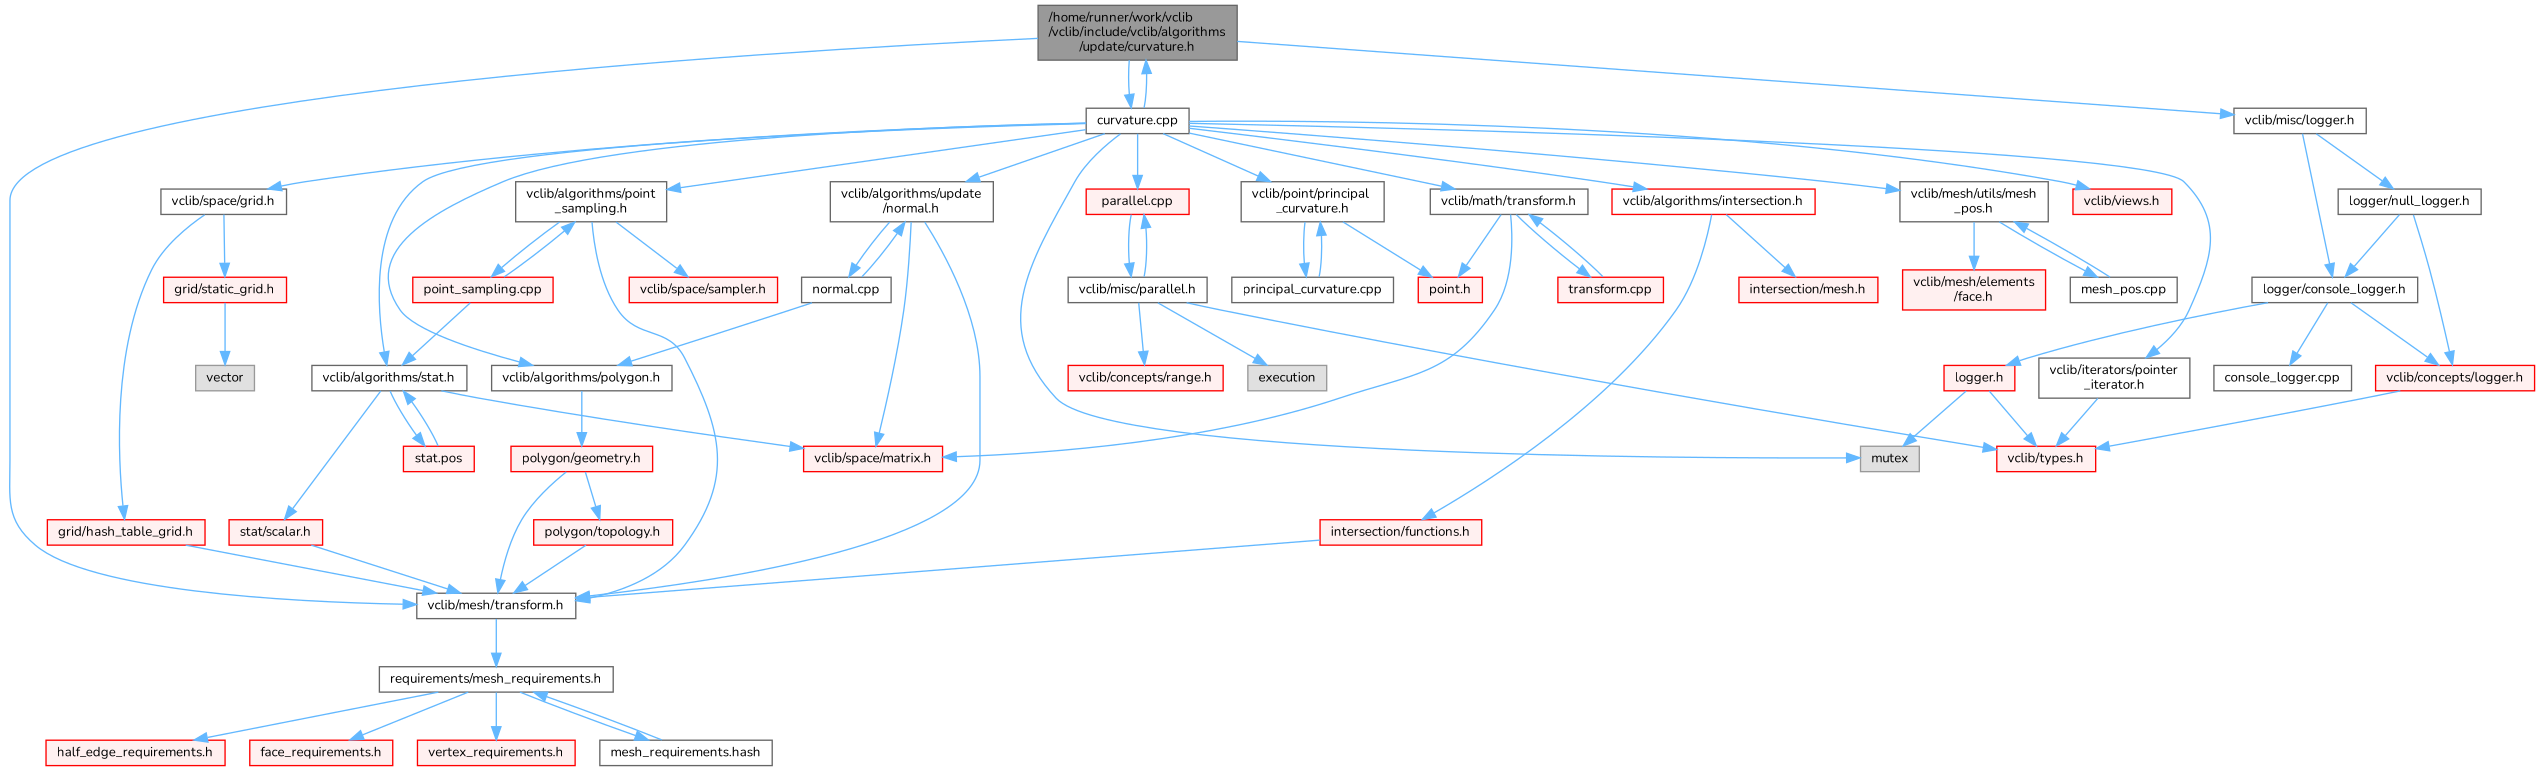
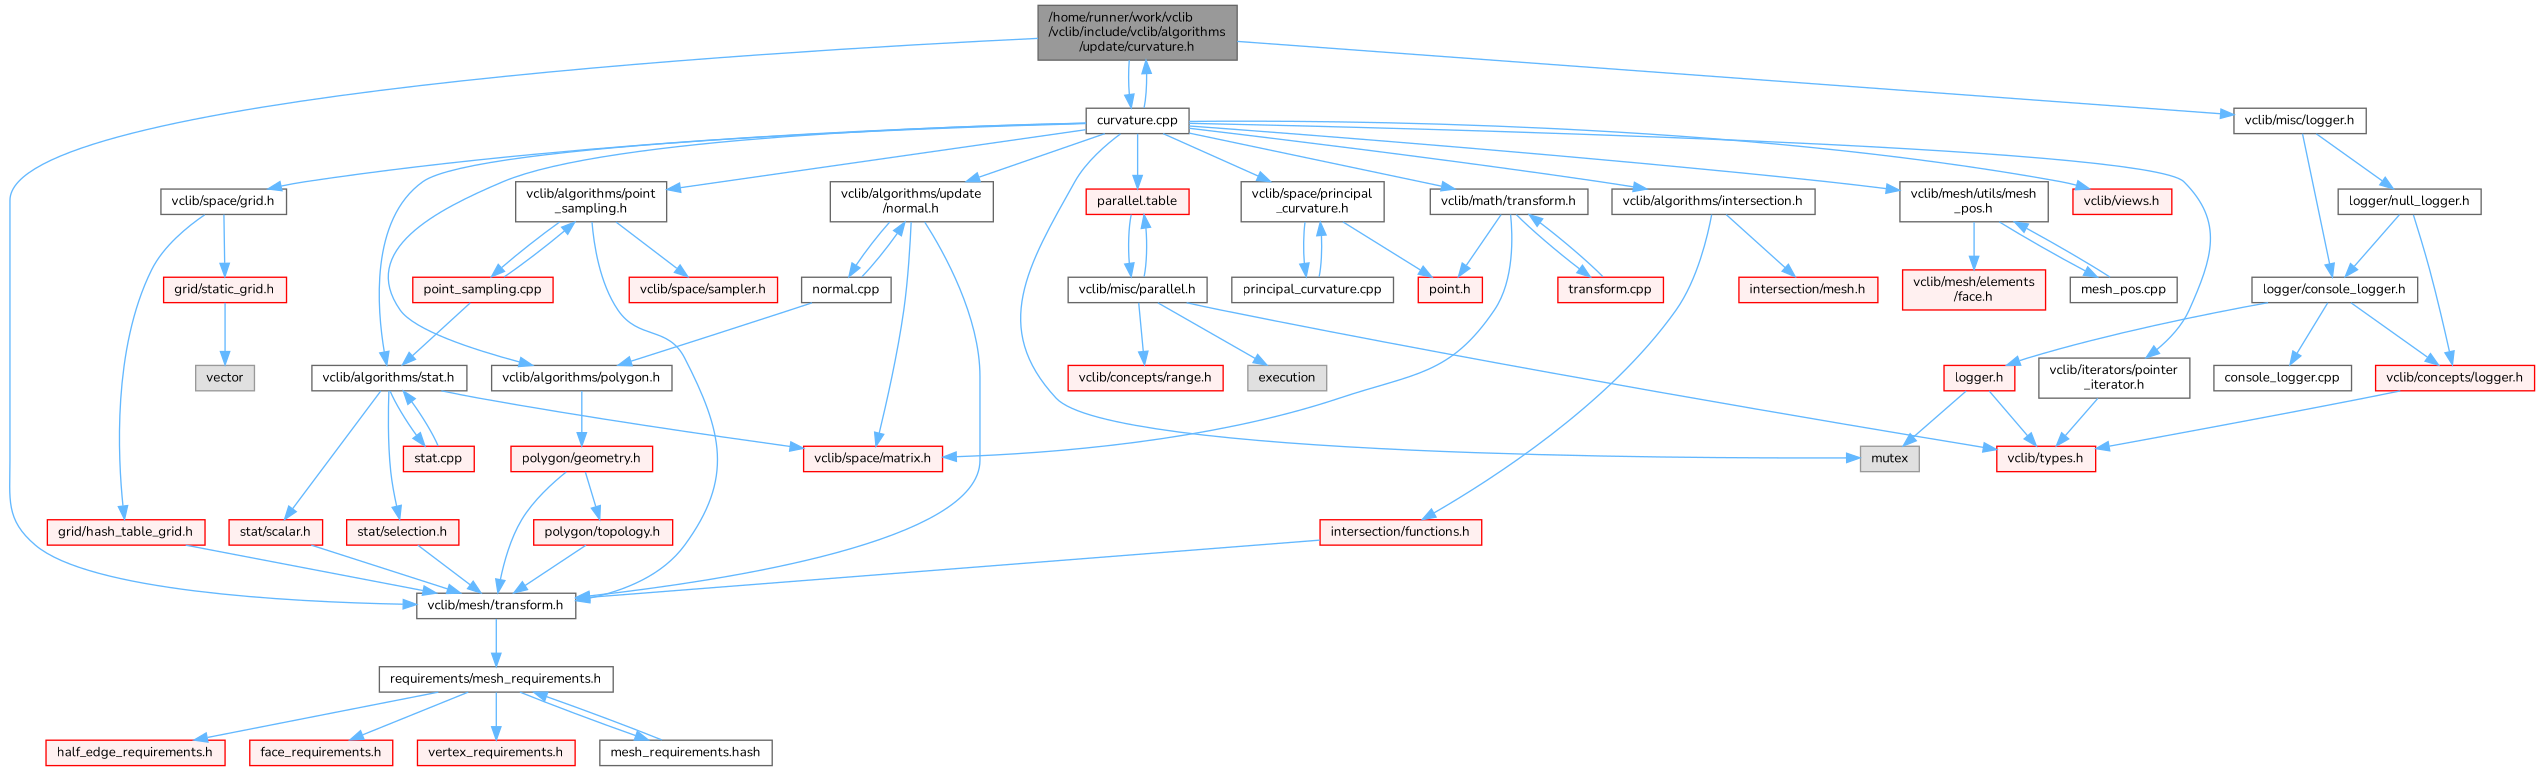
(1138, 202) -> (1138, 202)
(1313, 202) -> (1313, 202)
(1714, 202) -> (1714, 202)
(439, 459) -> (439, 459)
none -> (403, 532)
